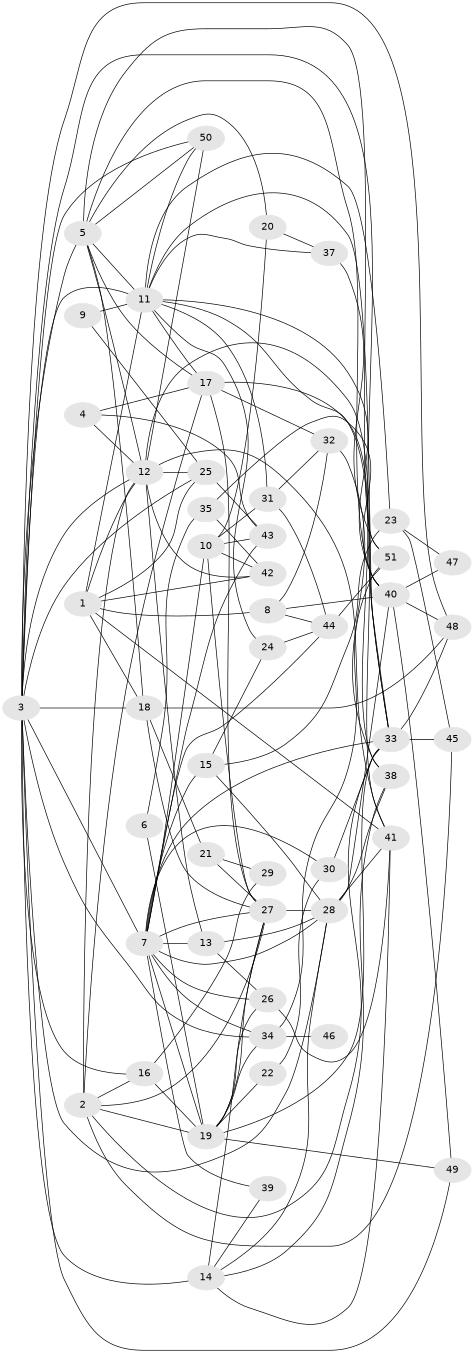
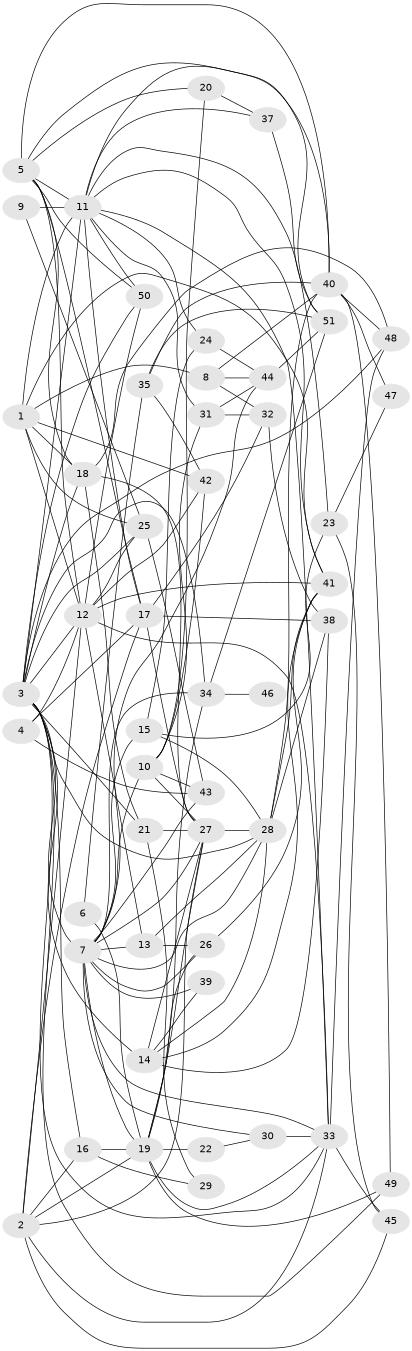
none -> (217, 312)
(32, 468) -> (84, 762)
